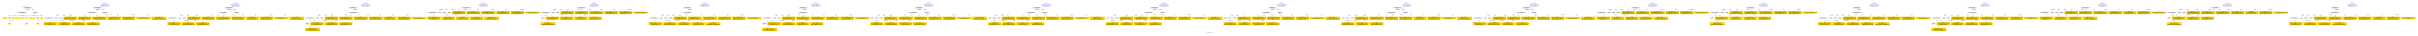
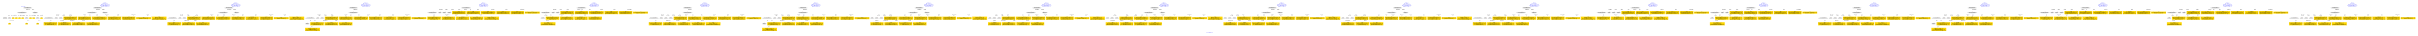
(5, 18) -> (5, 18)
